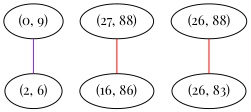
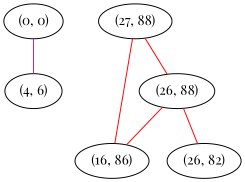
(33, 21) -> (33, 21)
none -> (156, 56)
(33, 91) -> (33, 91)
(209, 91) -> (204, 161)
none -> (144, 126)
